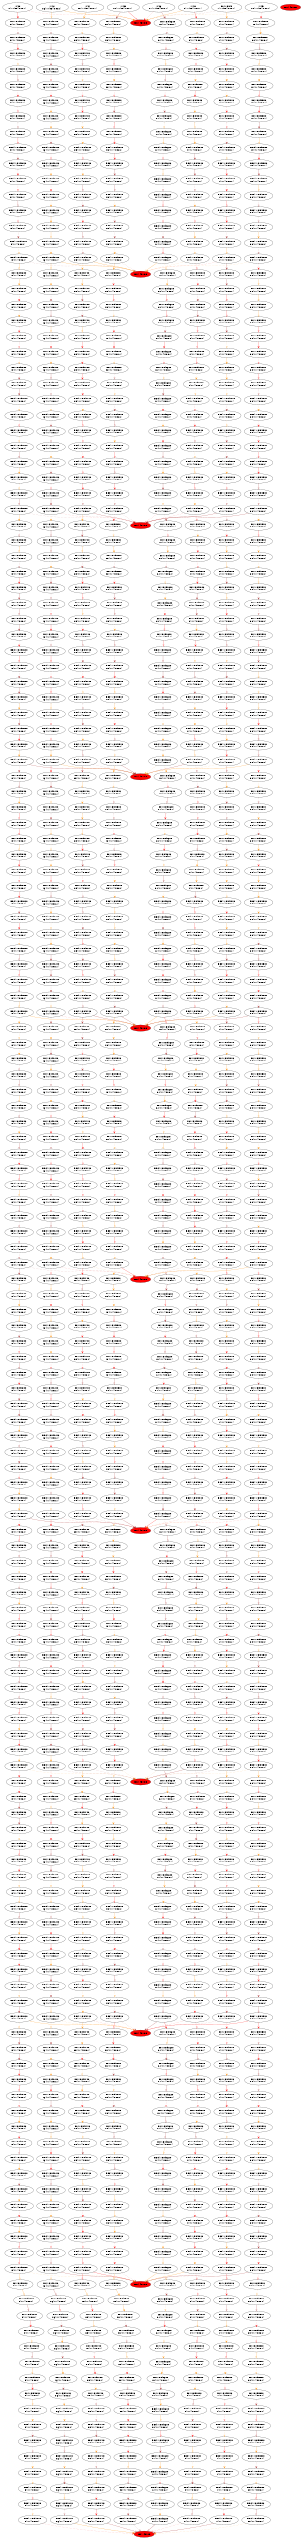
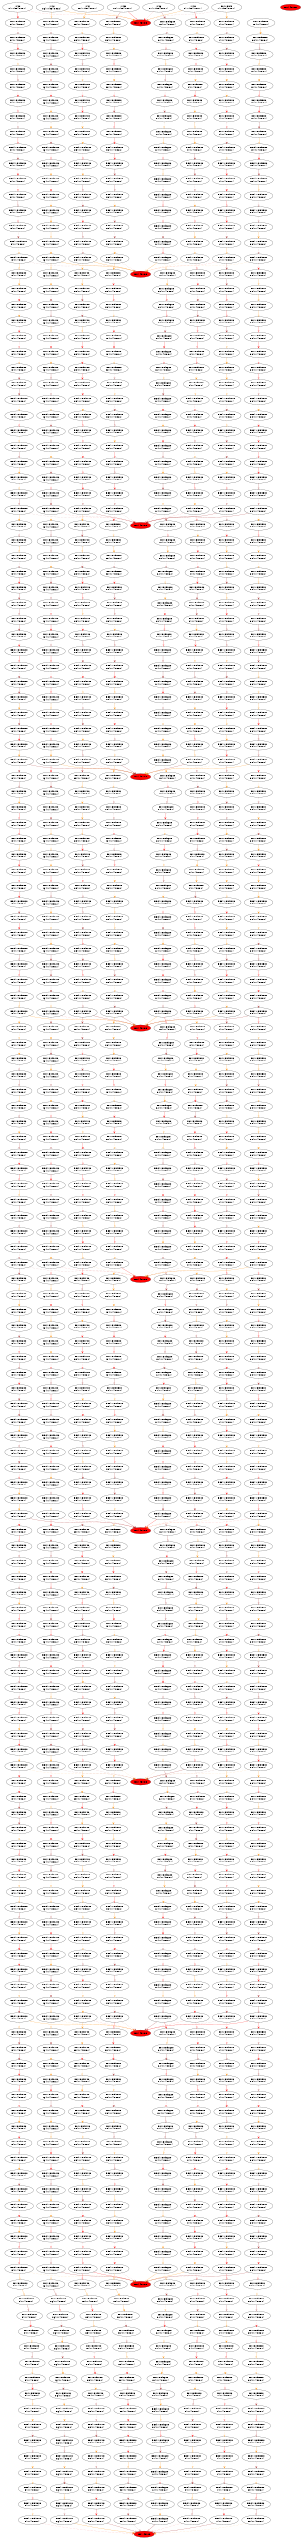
(261, 7) -> none
